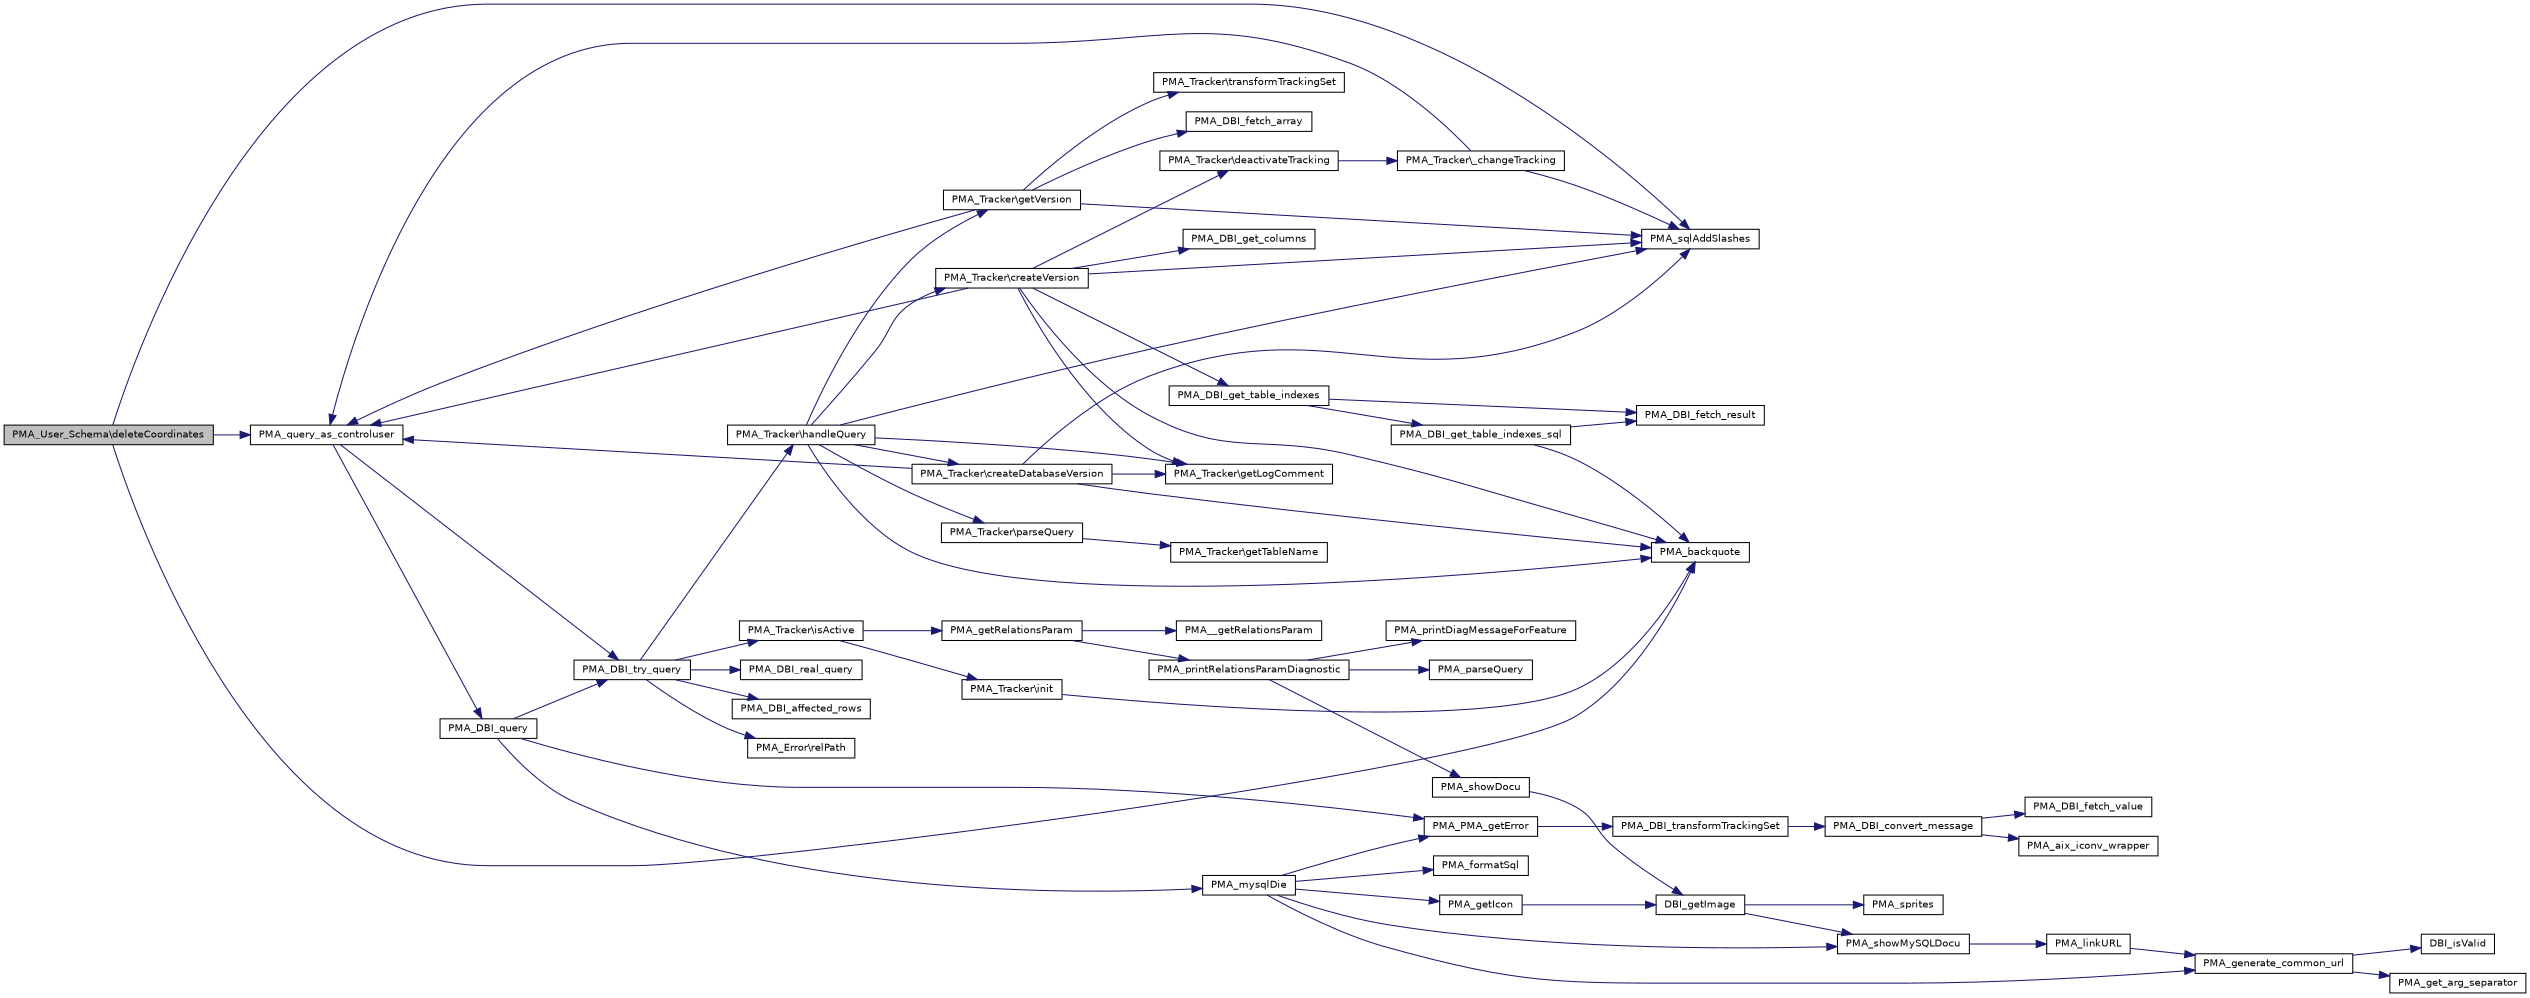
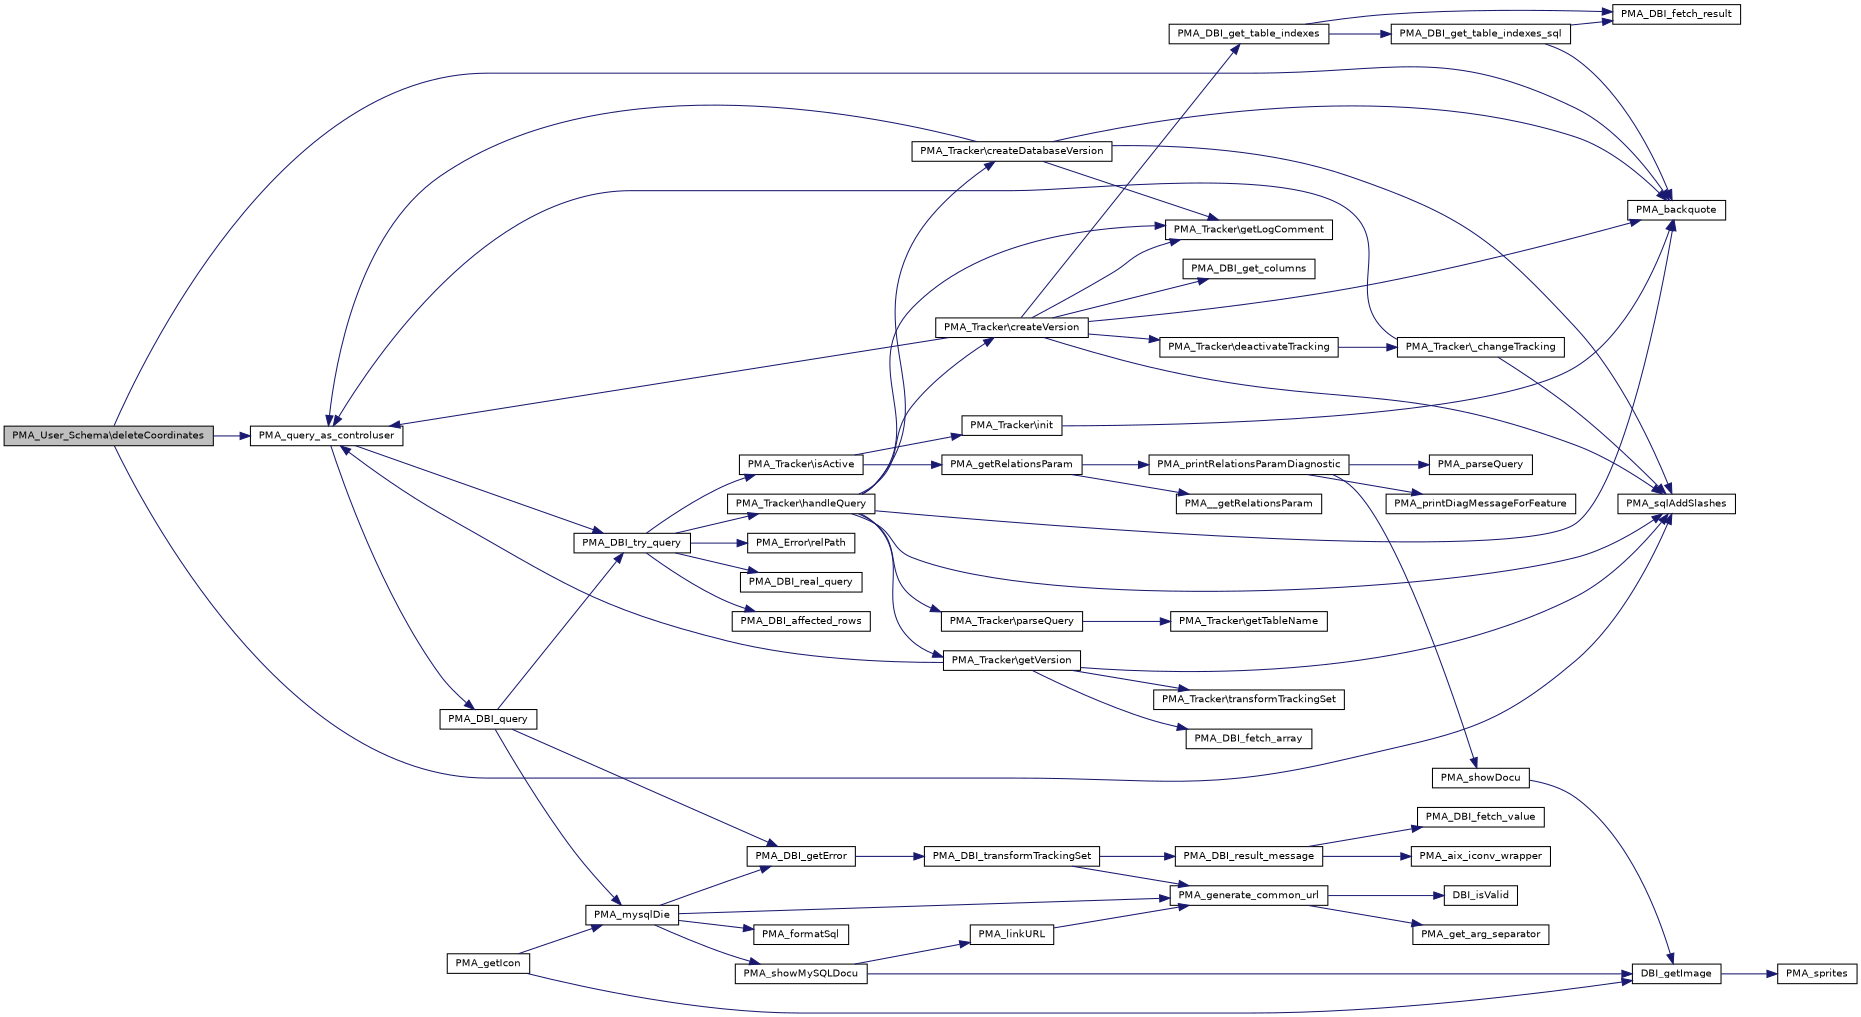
(1481, 827) -> (801, 856)
(1903, 827) -> (1249, 856)
none -> (1125, 875)
(1362, 895) -> (555, 941)
(1793, 923) -> (1244, 974)
